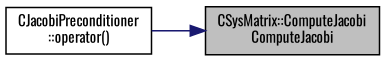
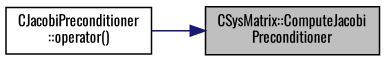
(292, 31) -> (292, 31)
